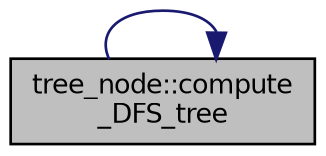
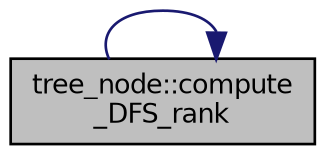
(163, 101) -> (163, 101)
